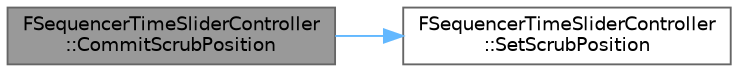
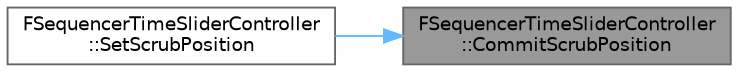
(360, 36) -> (360, 36)
